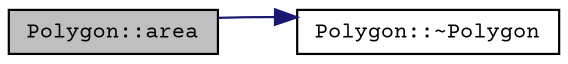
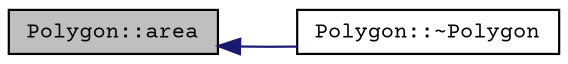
(246, 17) -> (269, 47)
